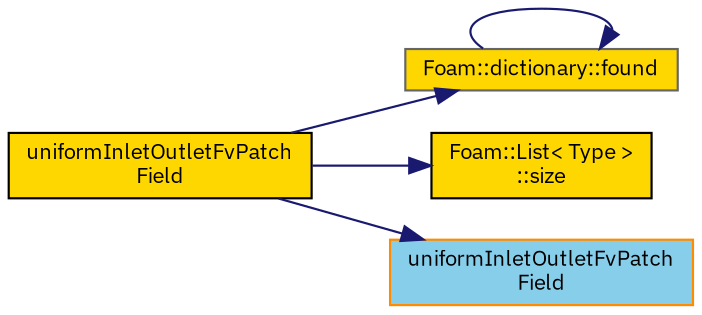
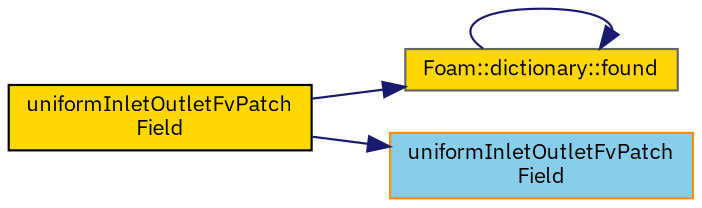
(542, 166) -> none
